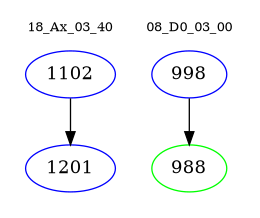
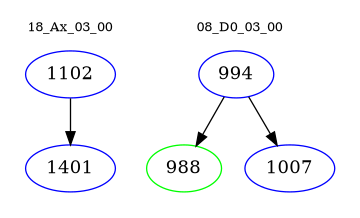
(70, 28) -> (70, 28)
(189, 74) -> (236, 74)
(70, 168) -> (70, 168)
none -> (290, 168)
